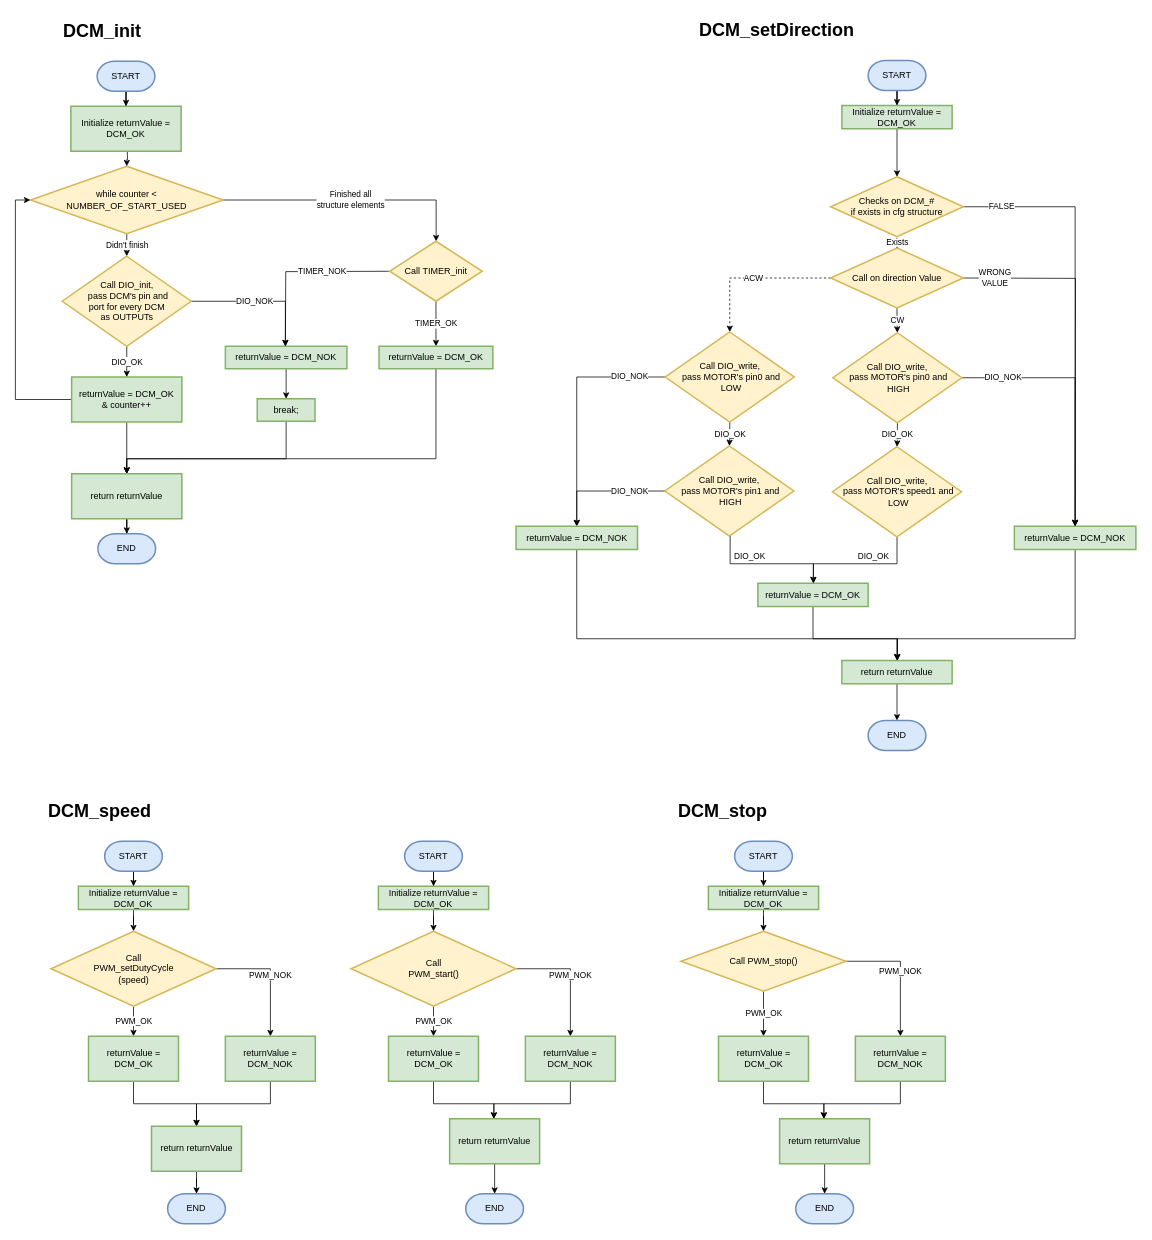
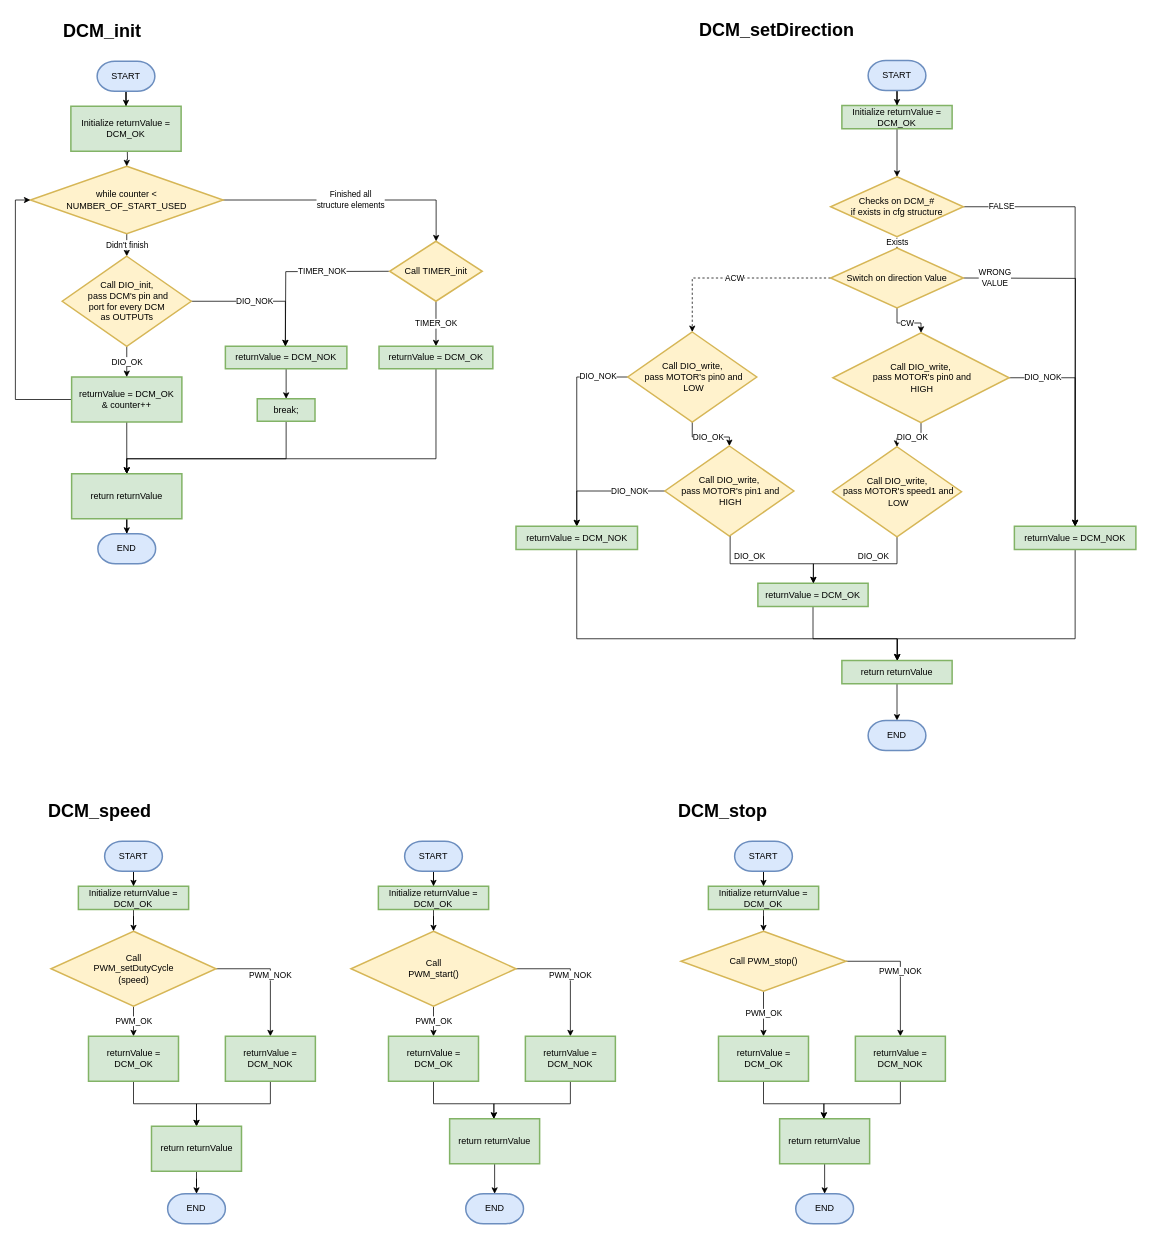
(897, 278) -> (897, 278)
(730, 377) -> (692, 377)
(897, 378) -> (921, 378)
